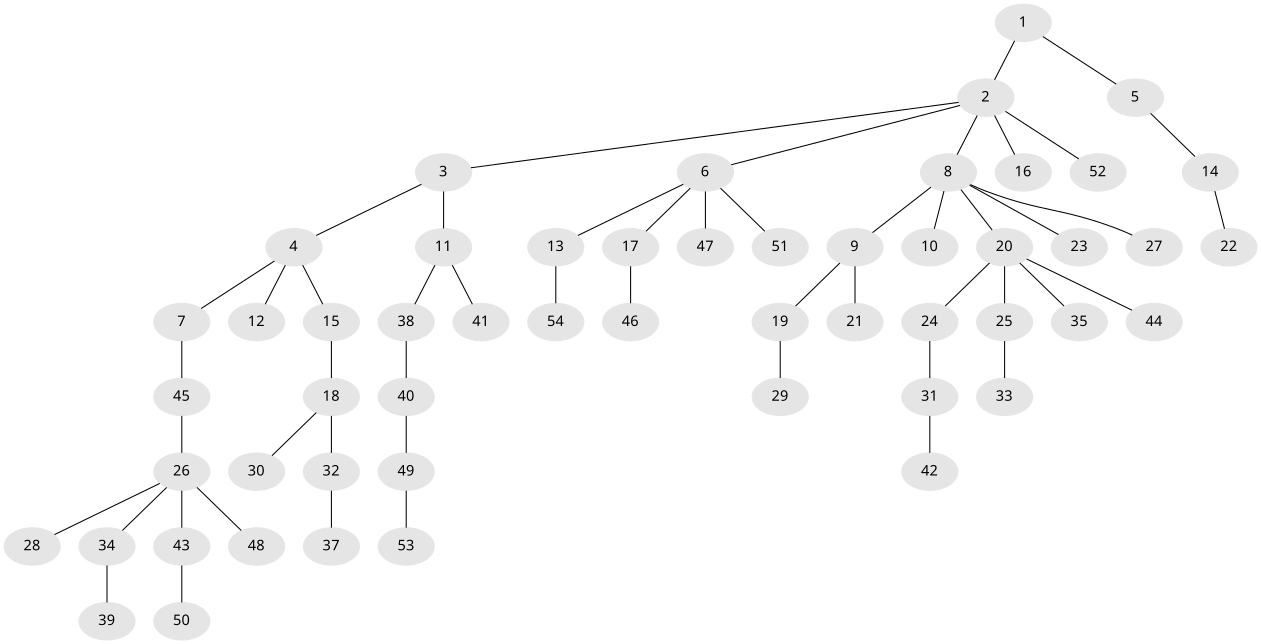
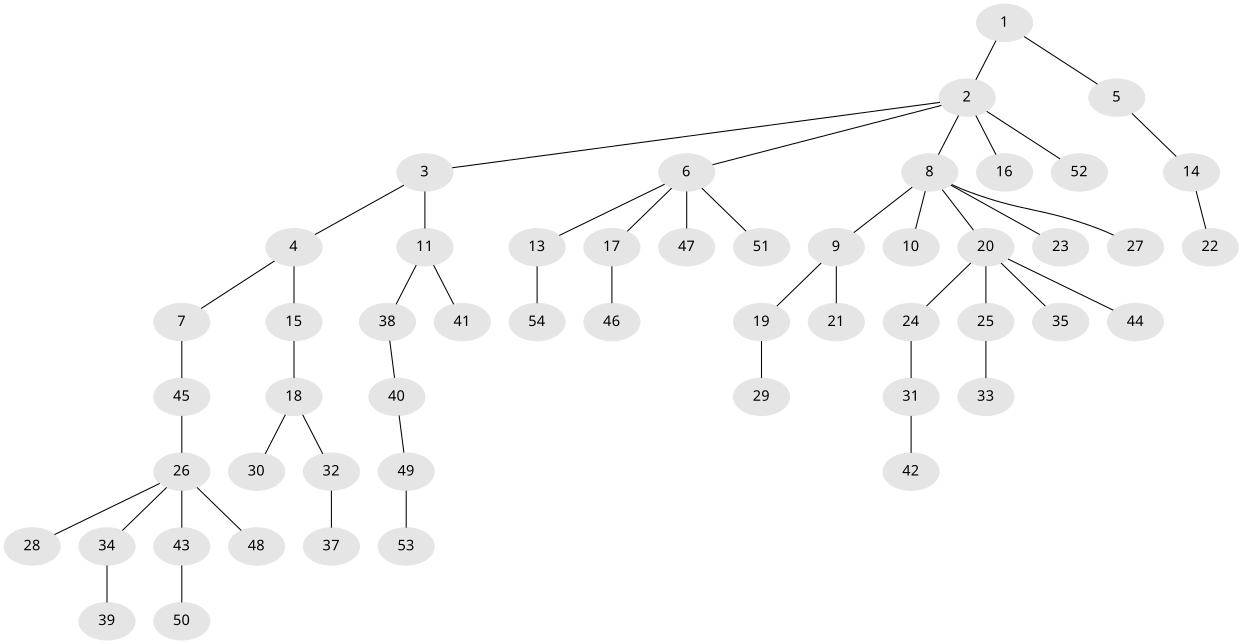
(257, 322) -> none
